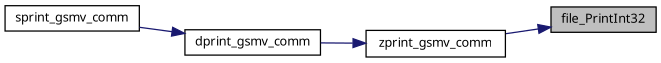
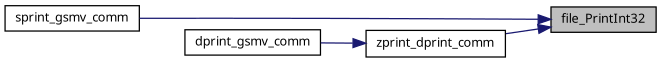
(156, 29) -> (339, 18)
(436, 44) -> (436, 44)
